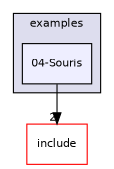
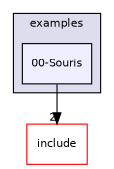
(57, 64) -> (57, 64)
